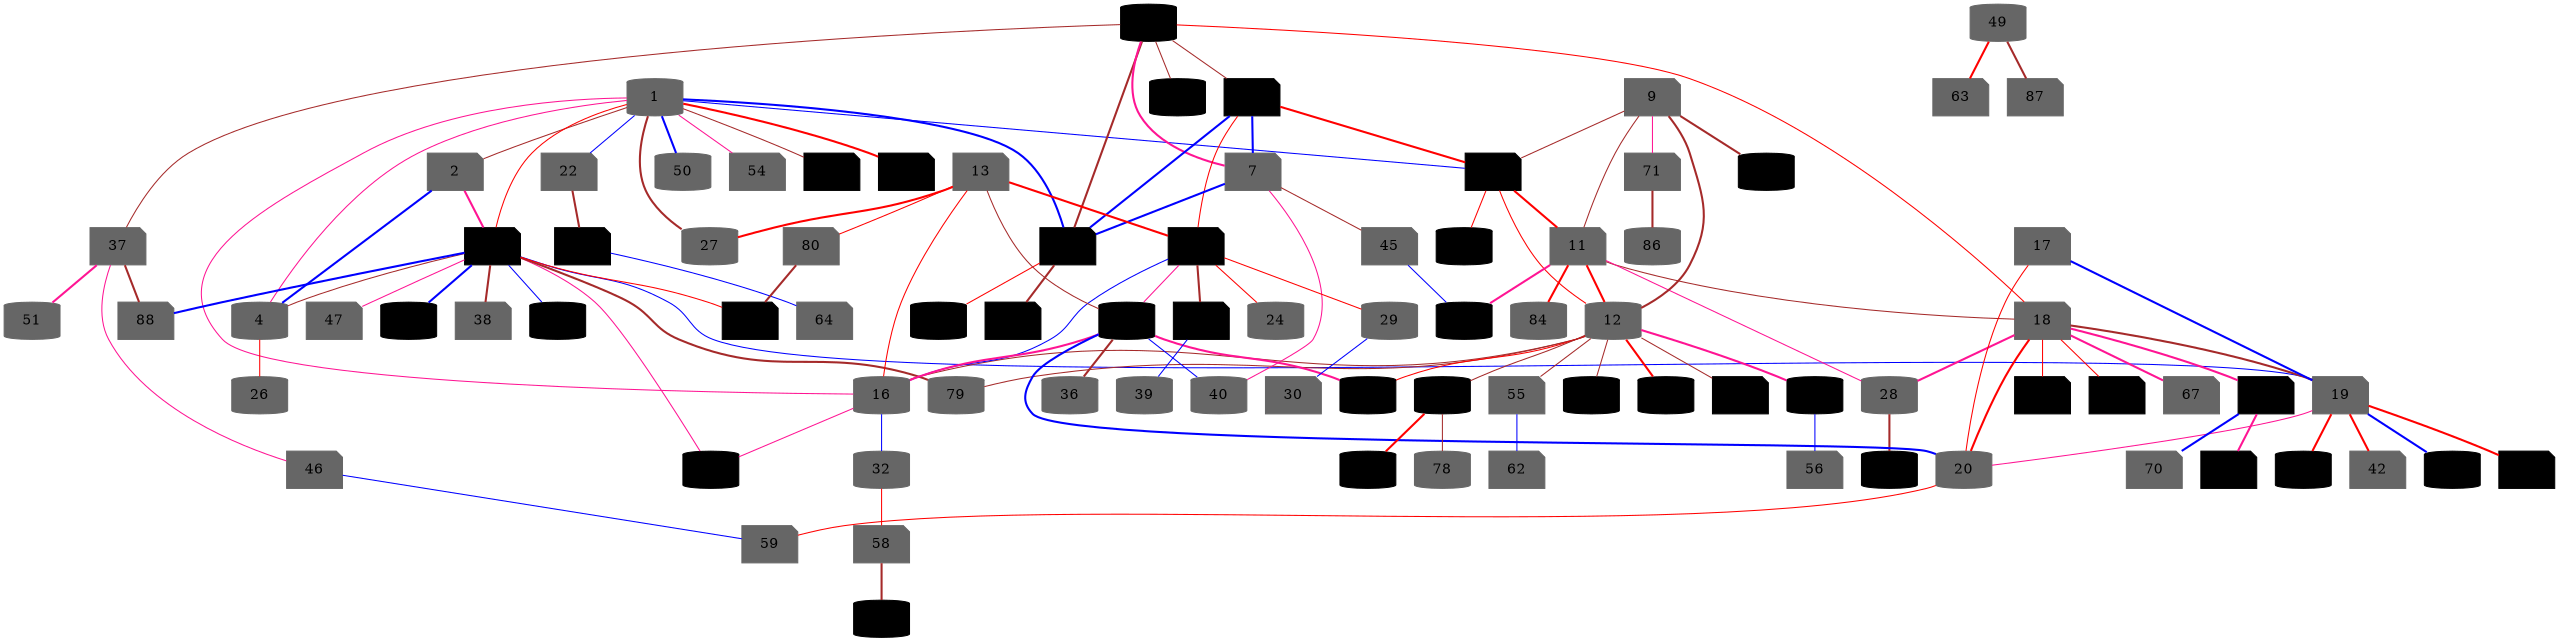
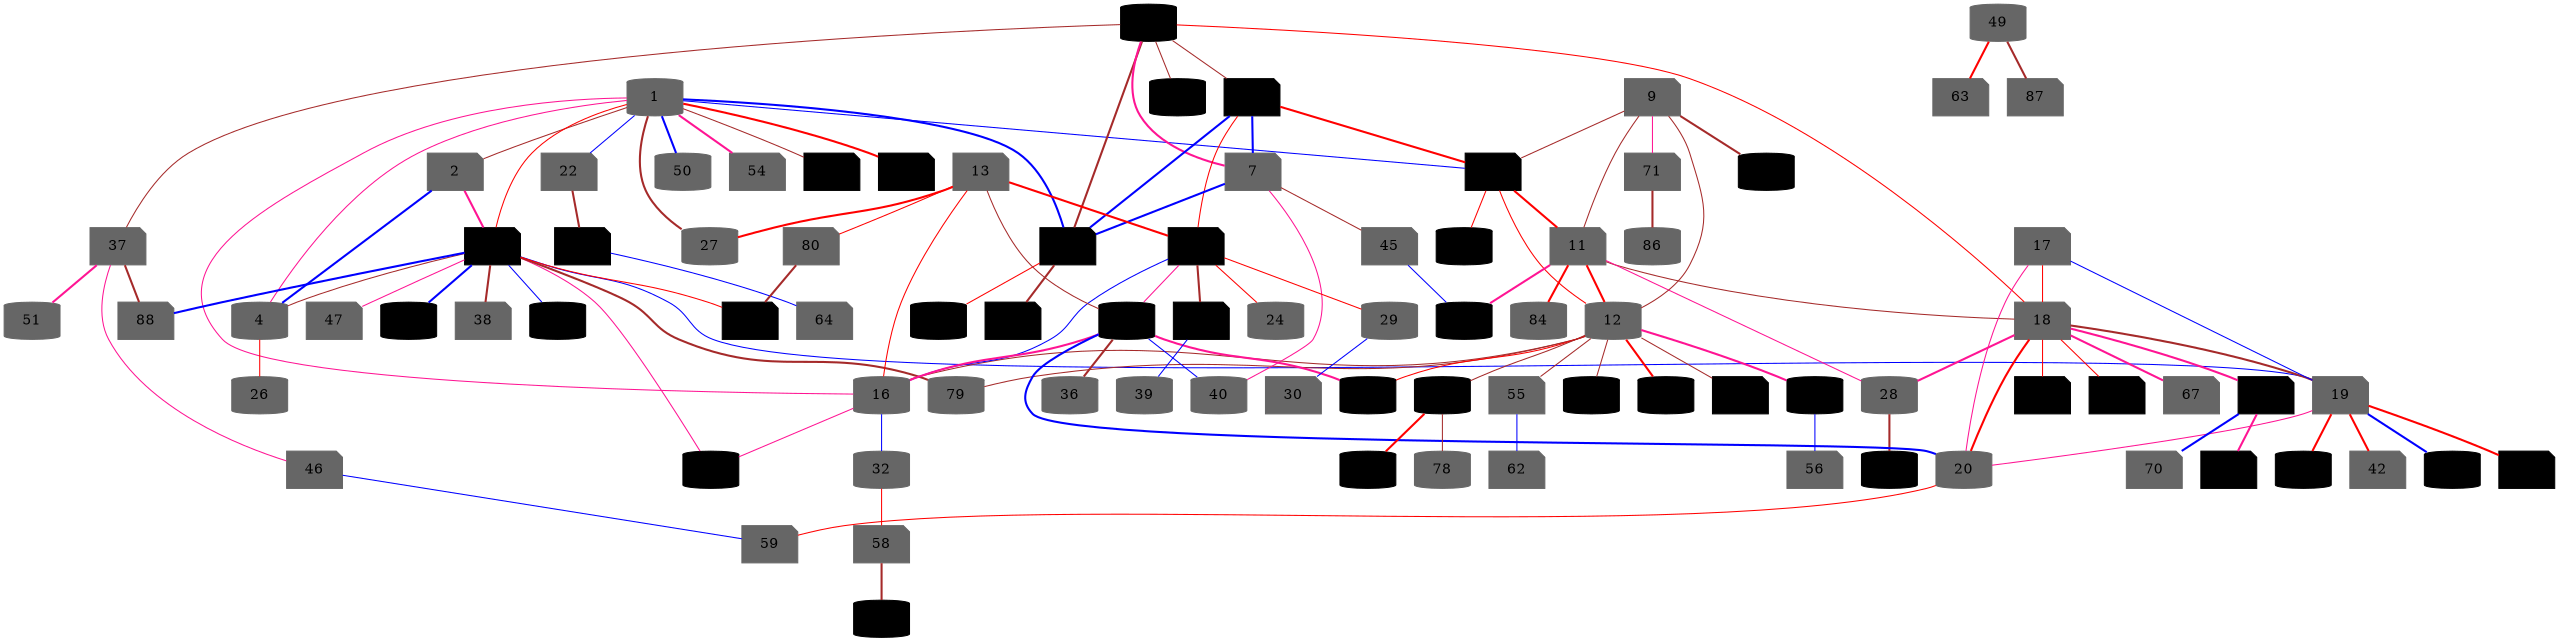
(706, 134) -> (706, 134)
(1704, 221) -> (1704, 221)
none -> (2043, 284)
(2191, 321) -> (2191, 321)
(1992, 335) -> (1992, 335)
